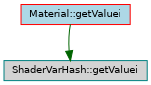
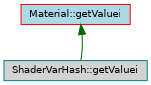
(69, 38) -> (82, 48)
